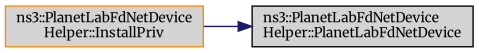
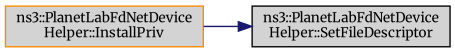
(363, 26) -> (351, 26)
